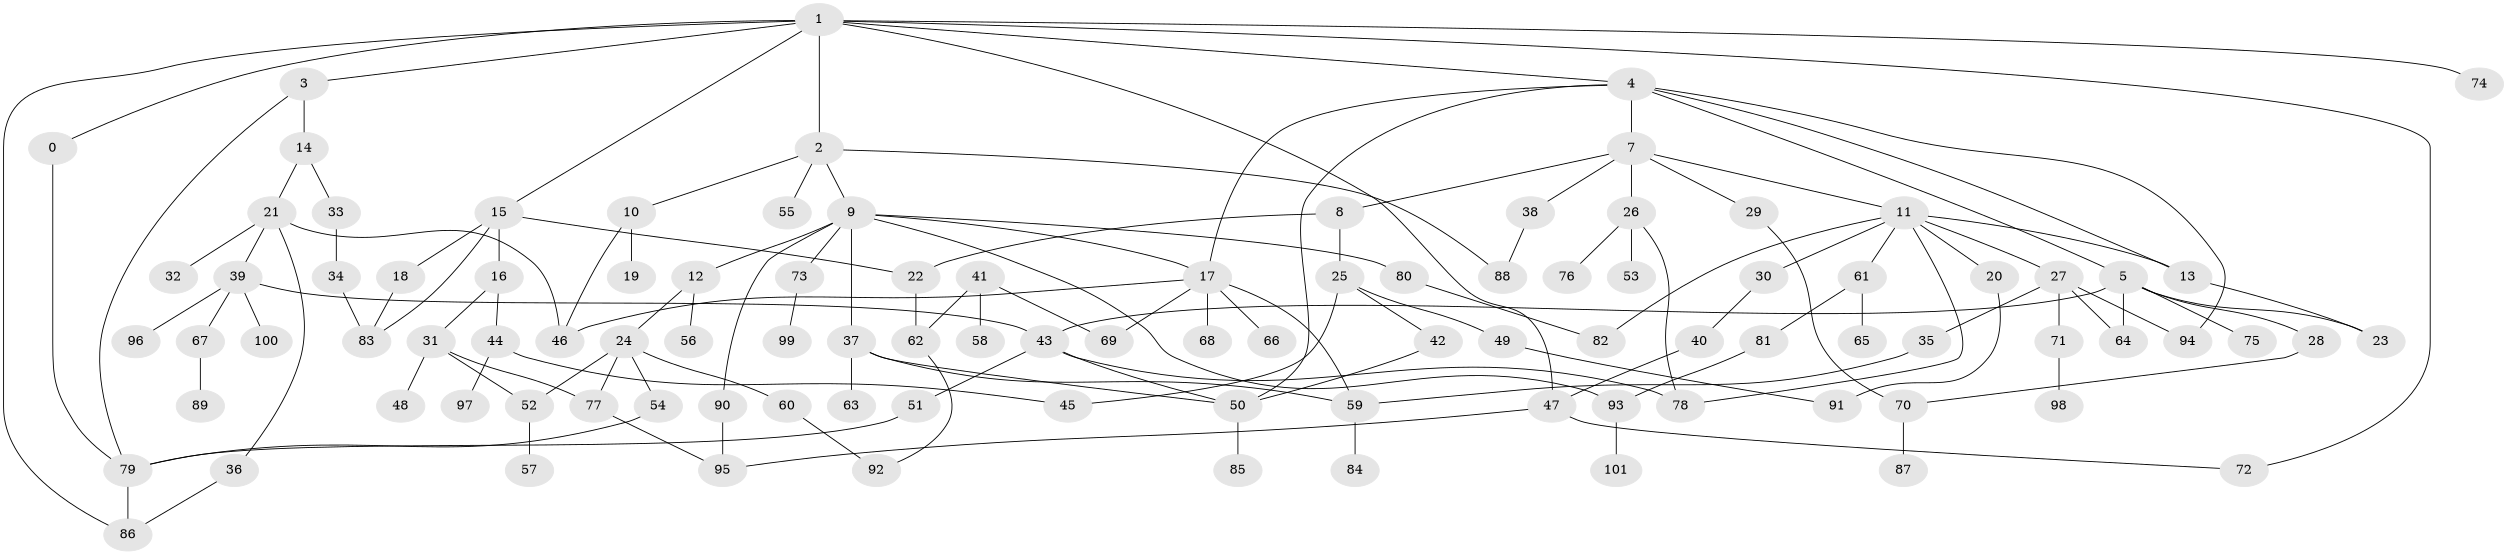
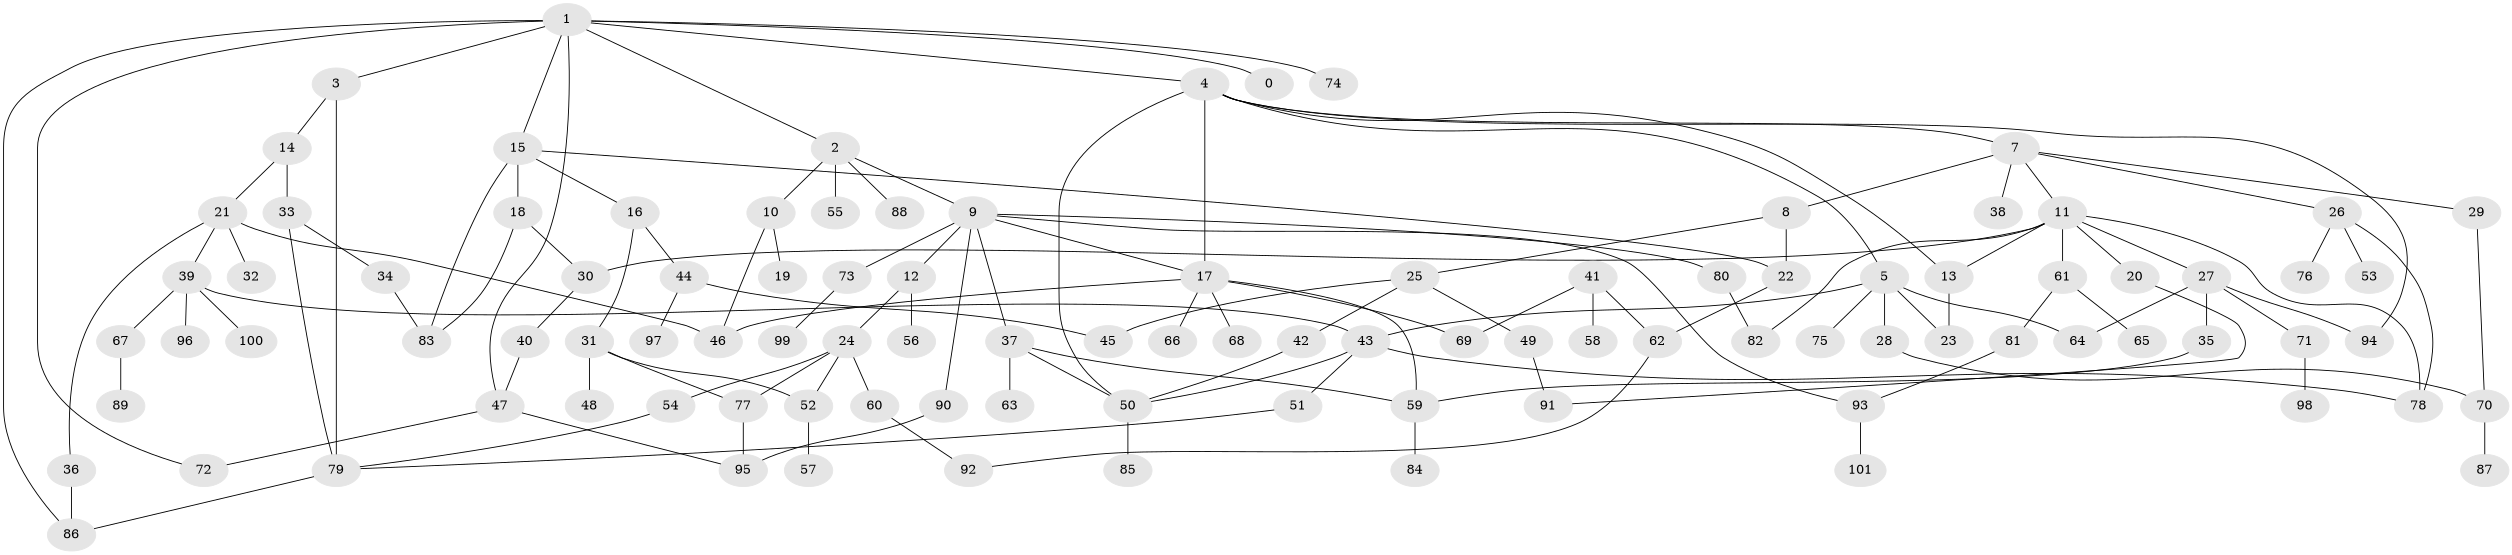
none -> (552, 245)
(1517, 245) -> none
(53, 322) -> (308, 342)
